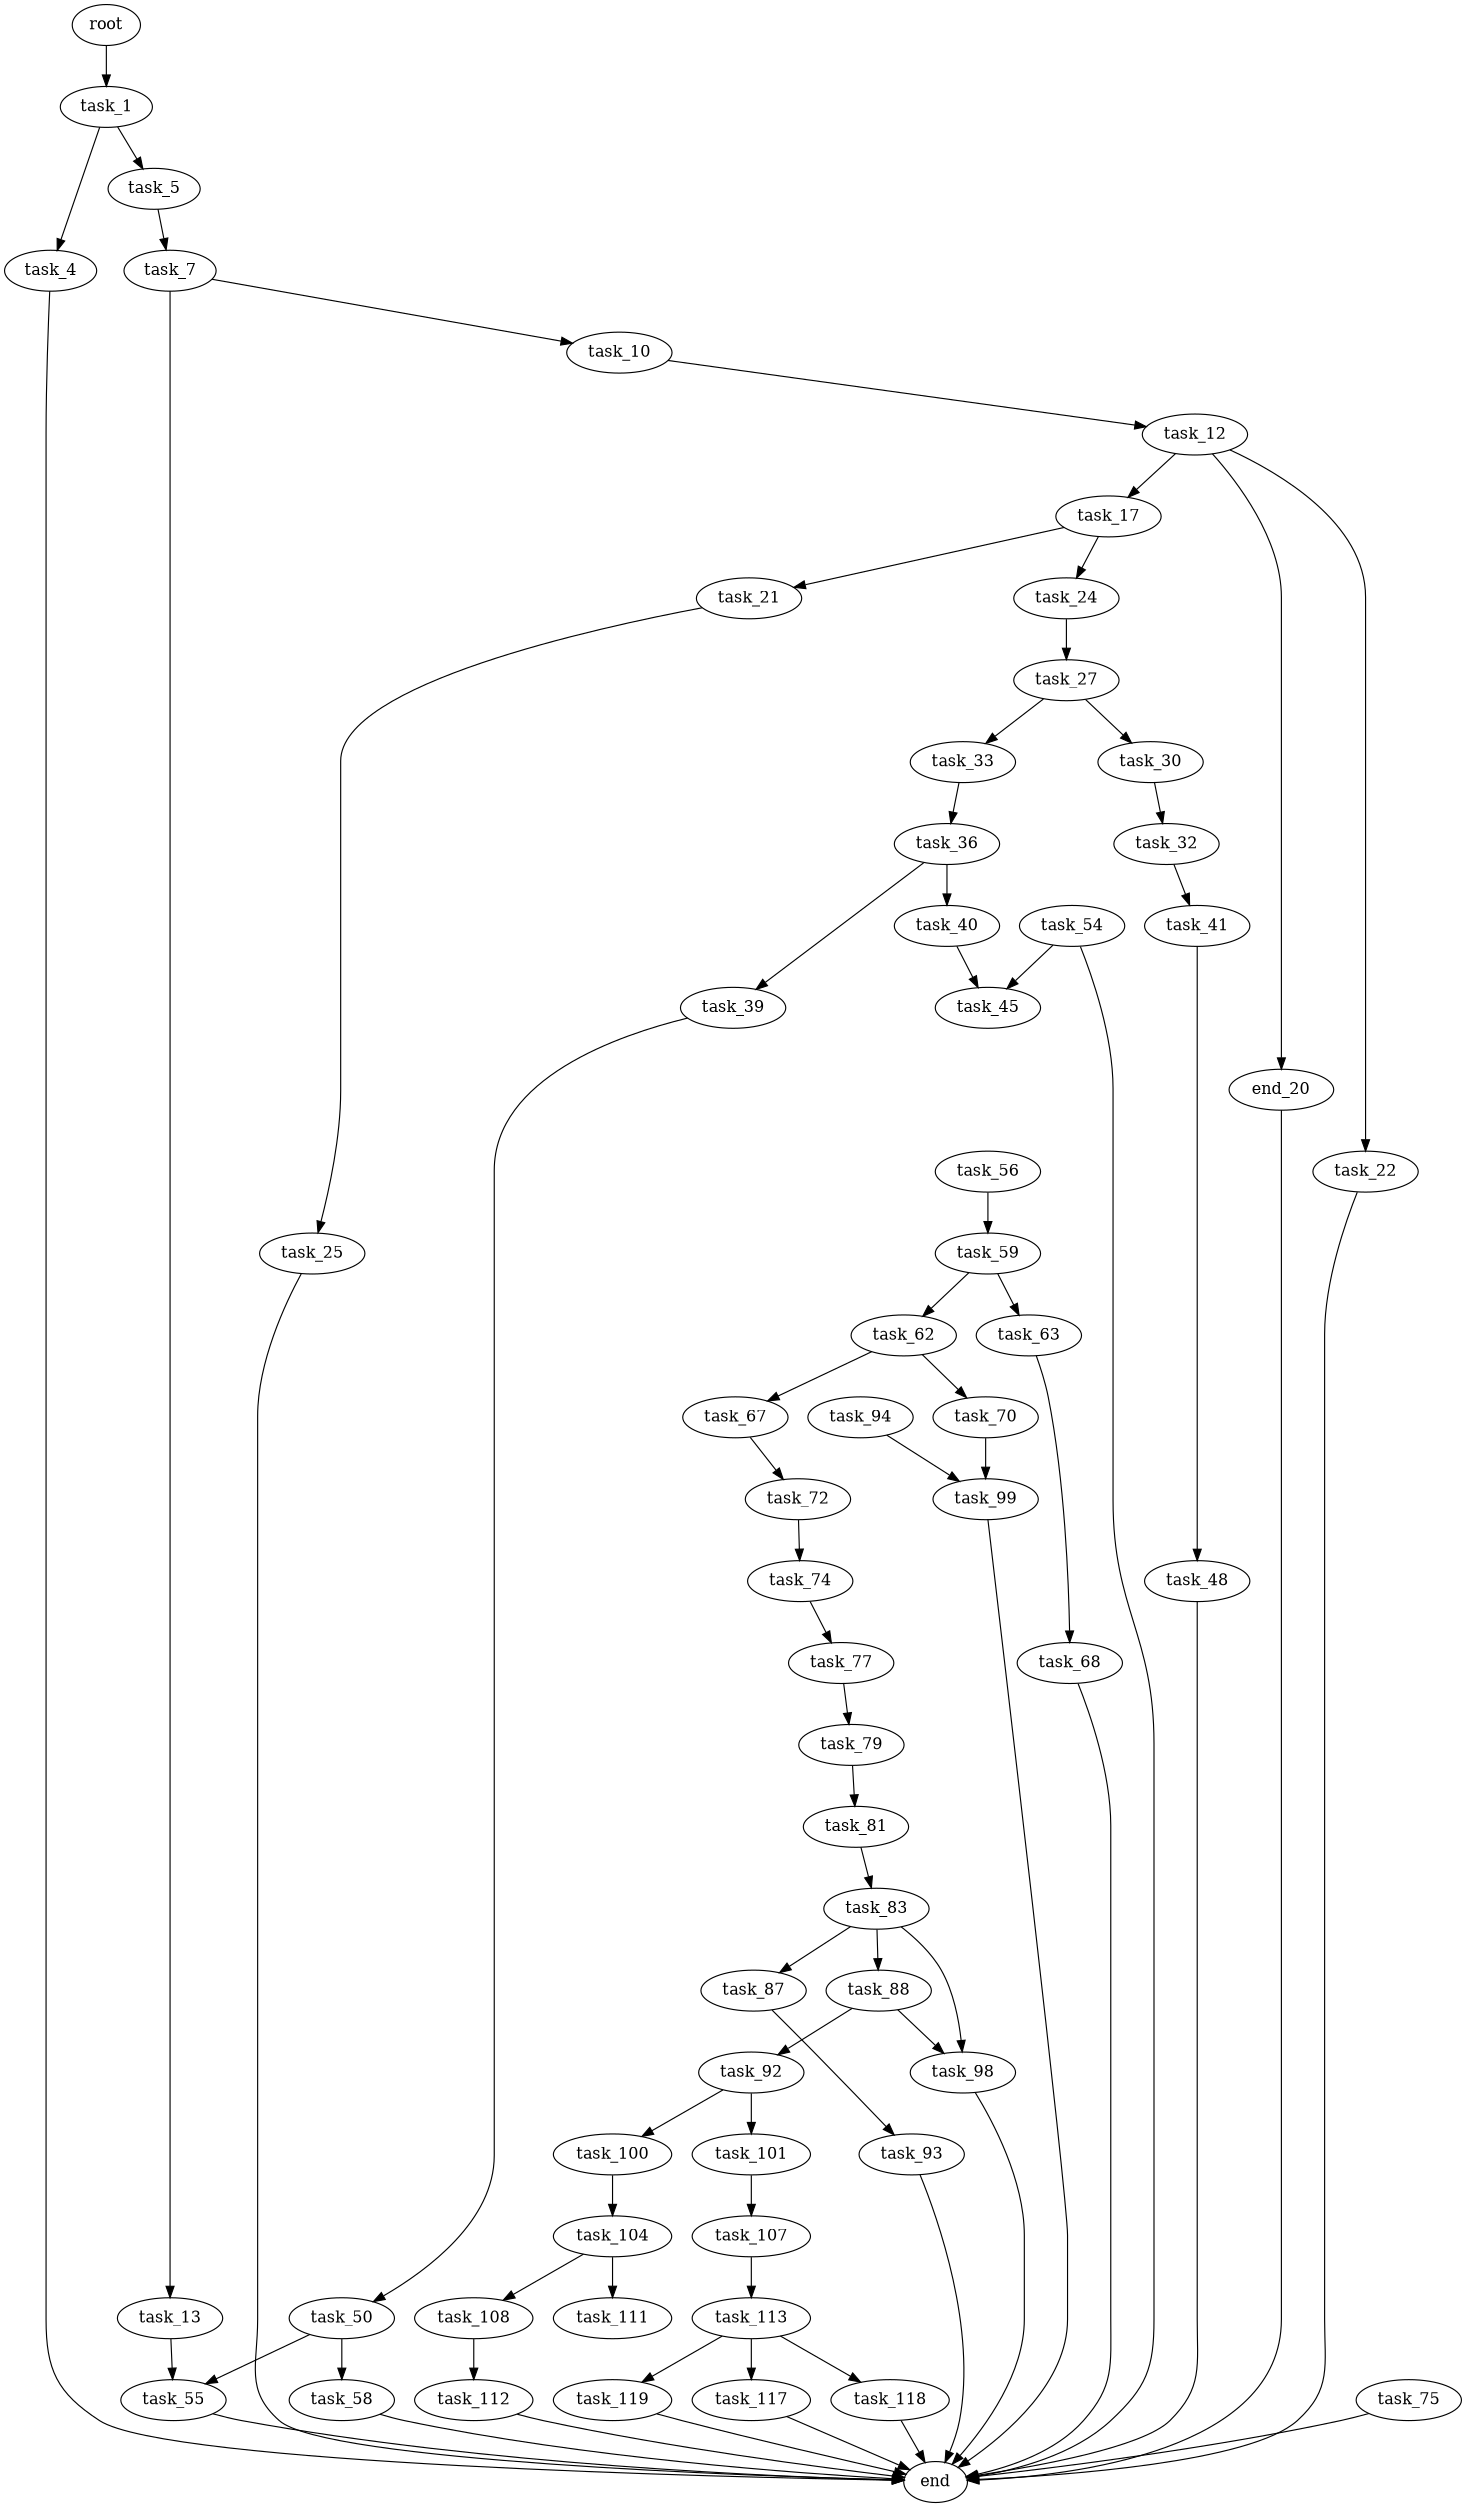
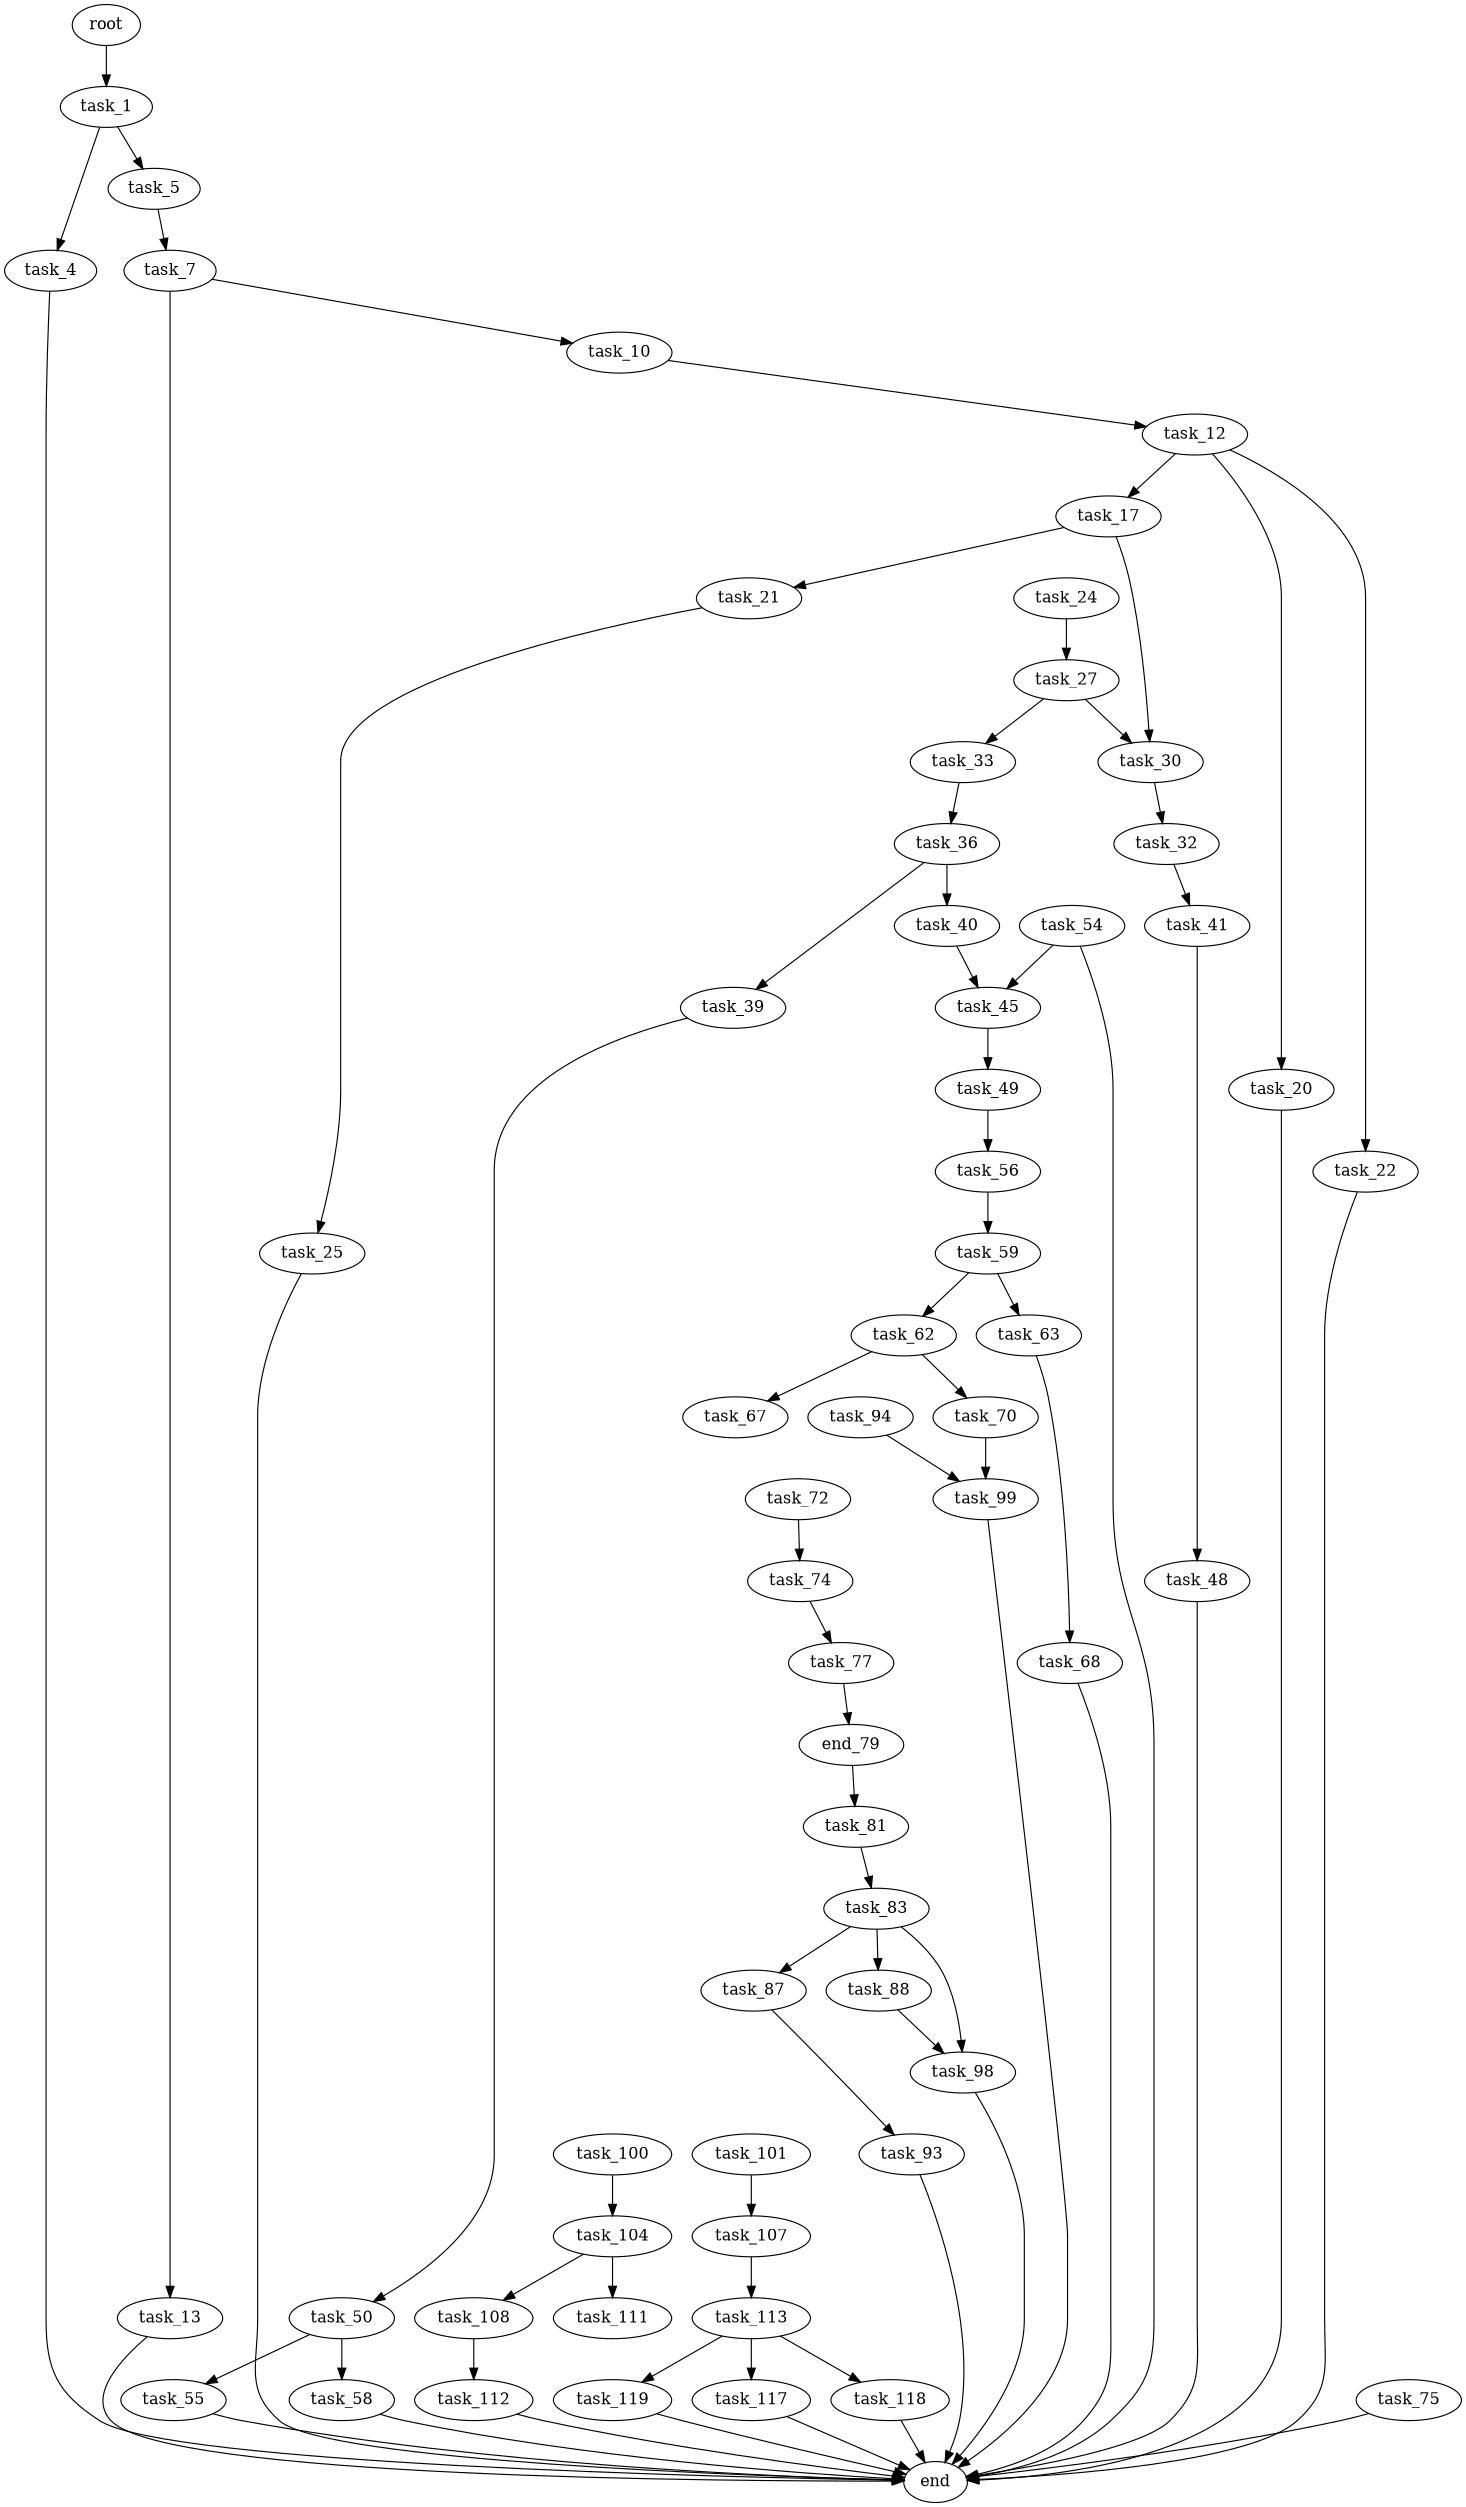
(1090, 552) -> (1139, 632)
none -> (988, 1090)
(1281, 1090) -> (1281, 1090)
(763, 1454) -> none
(851, 1745) -> (851, 1745)
(751, 2073) -> none
(172, 2354) -> (448, 2472)
